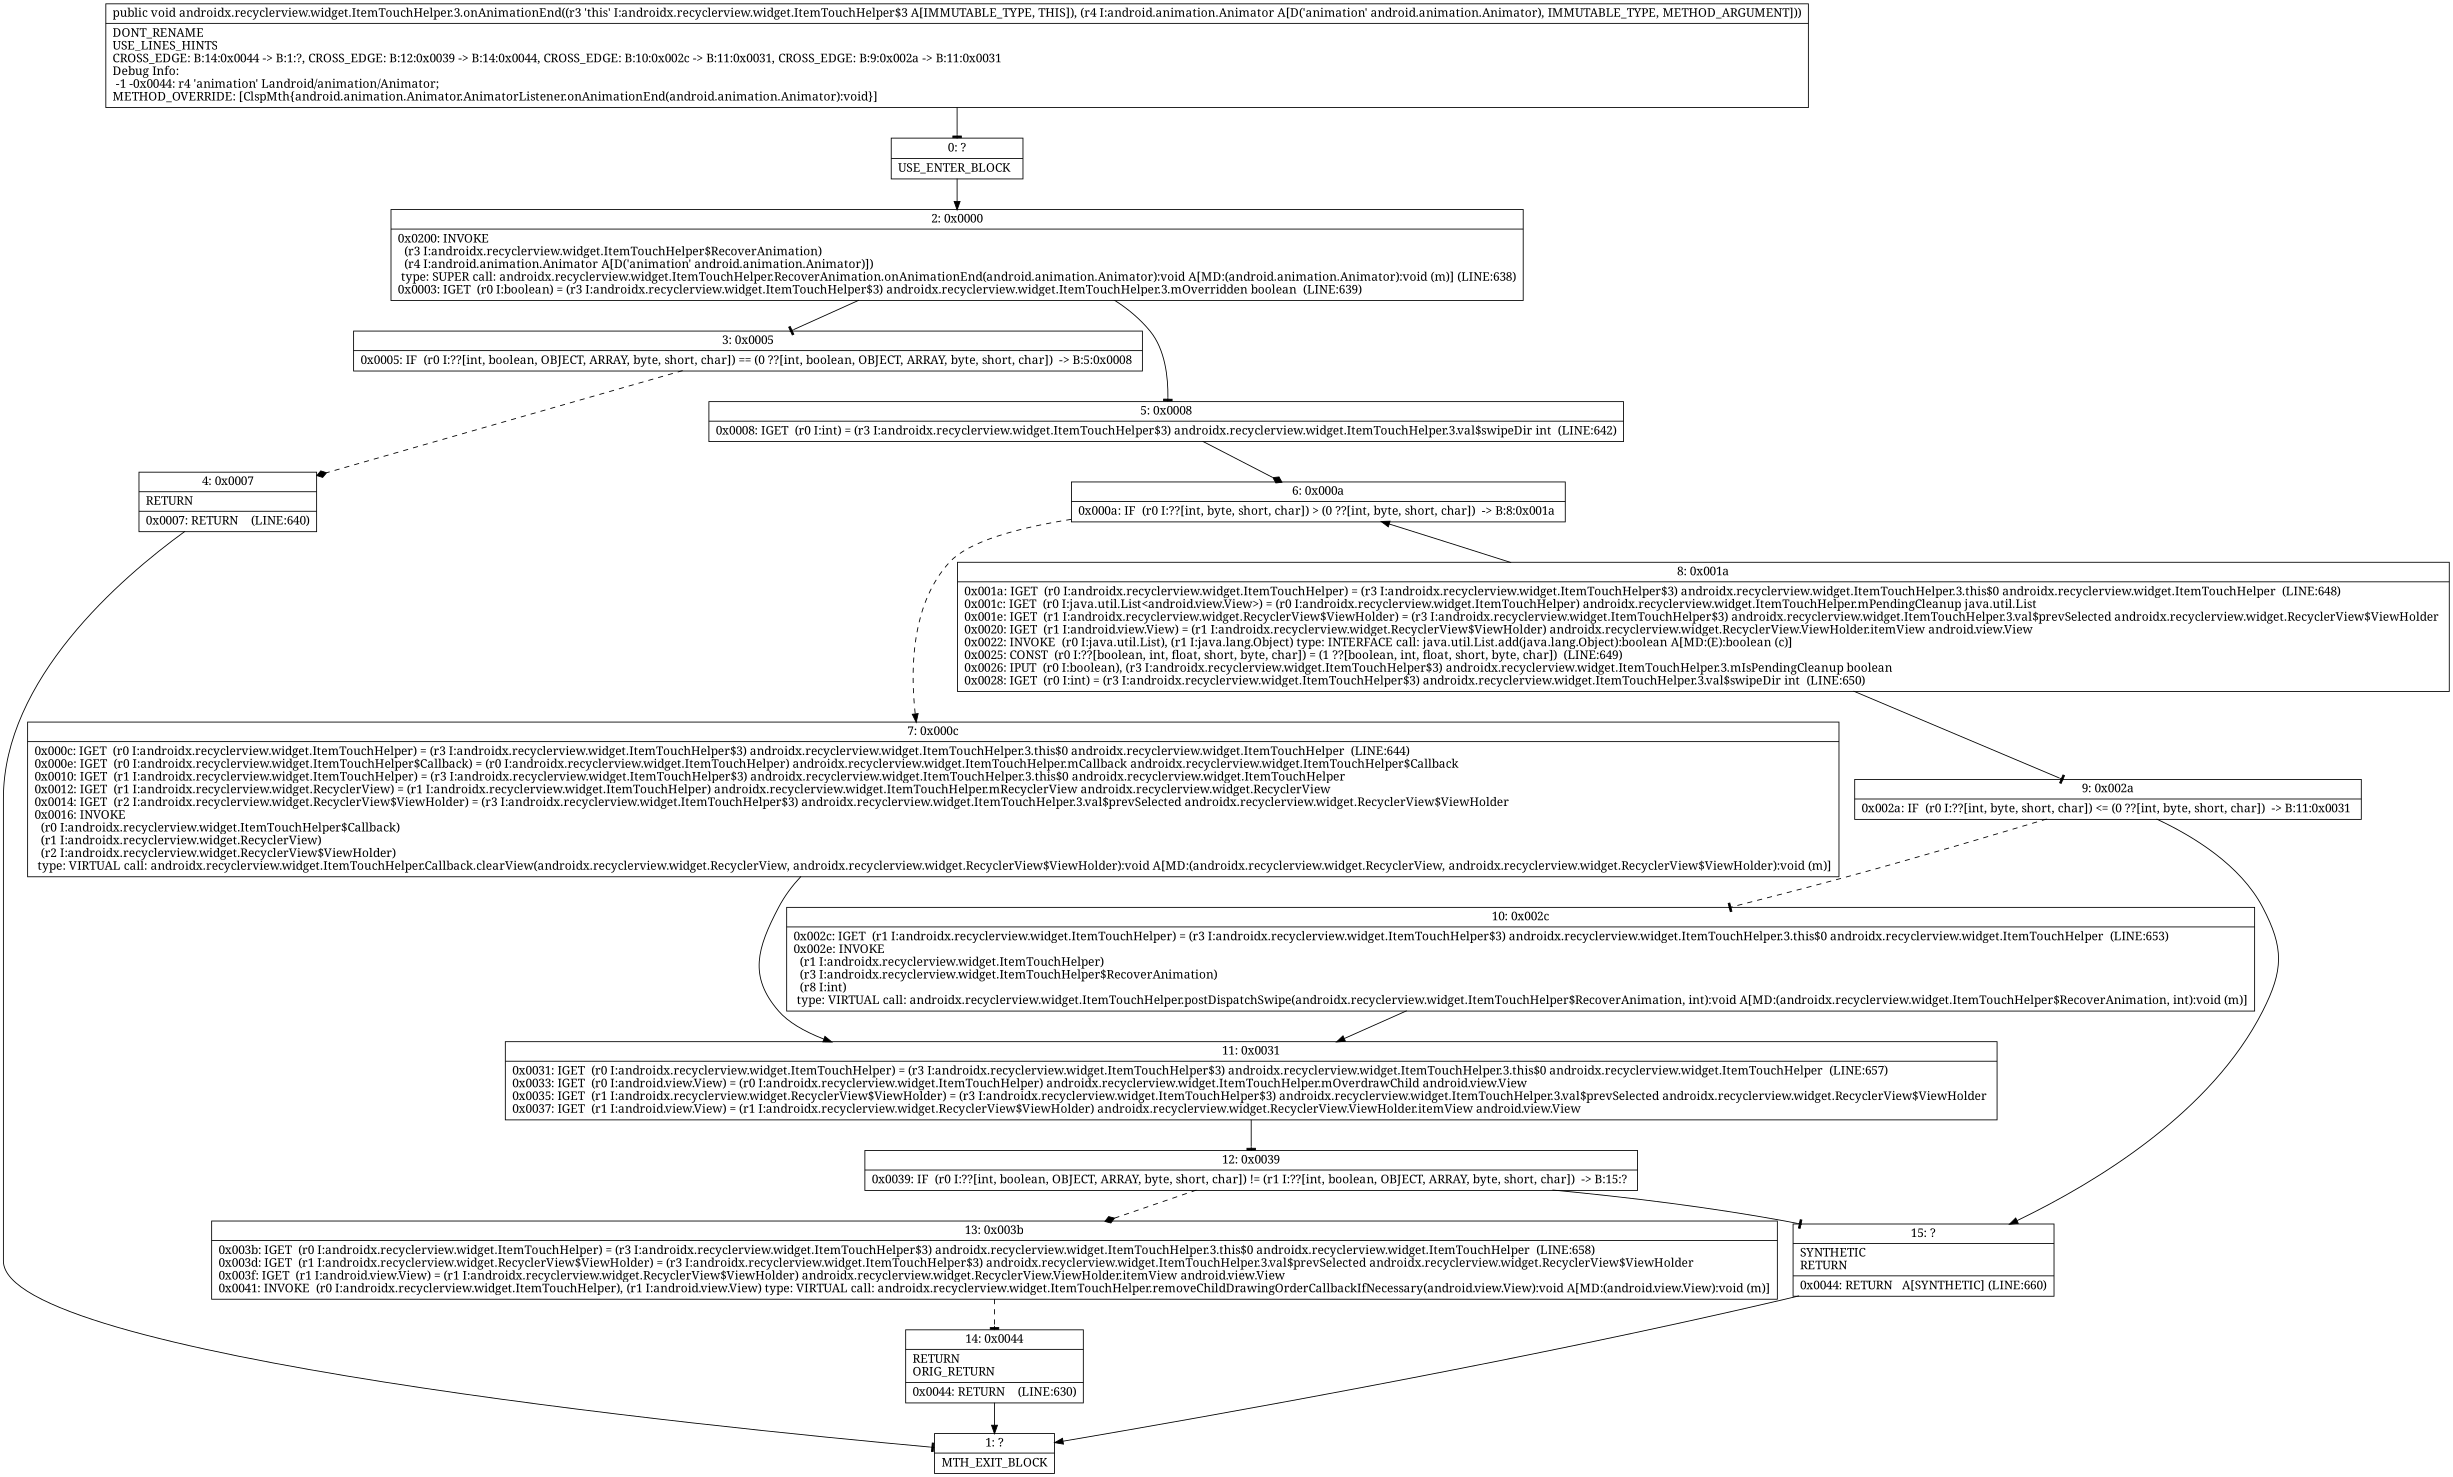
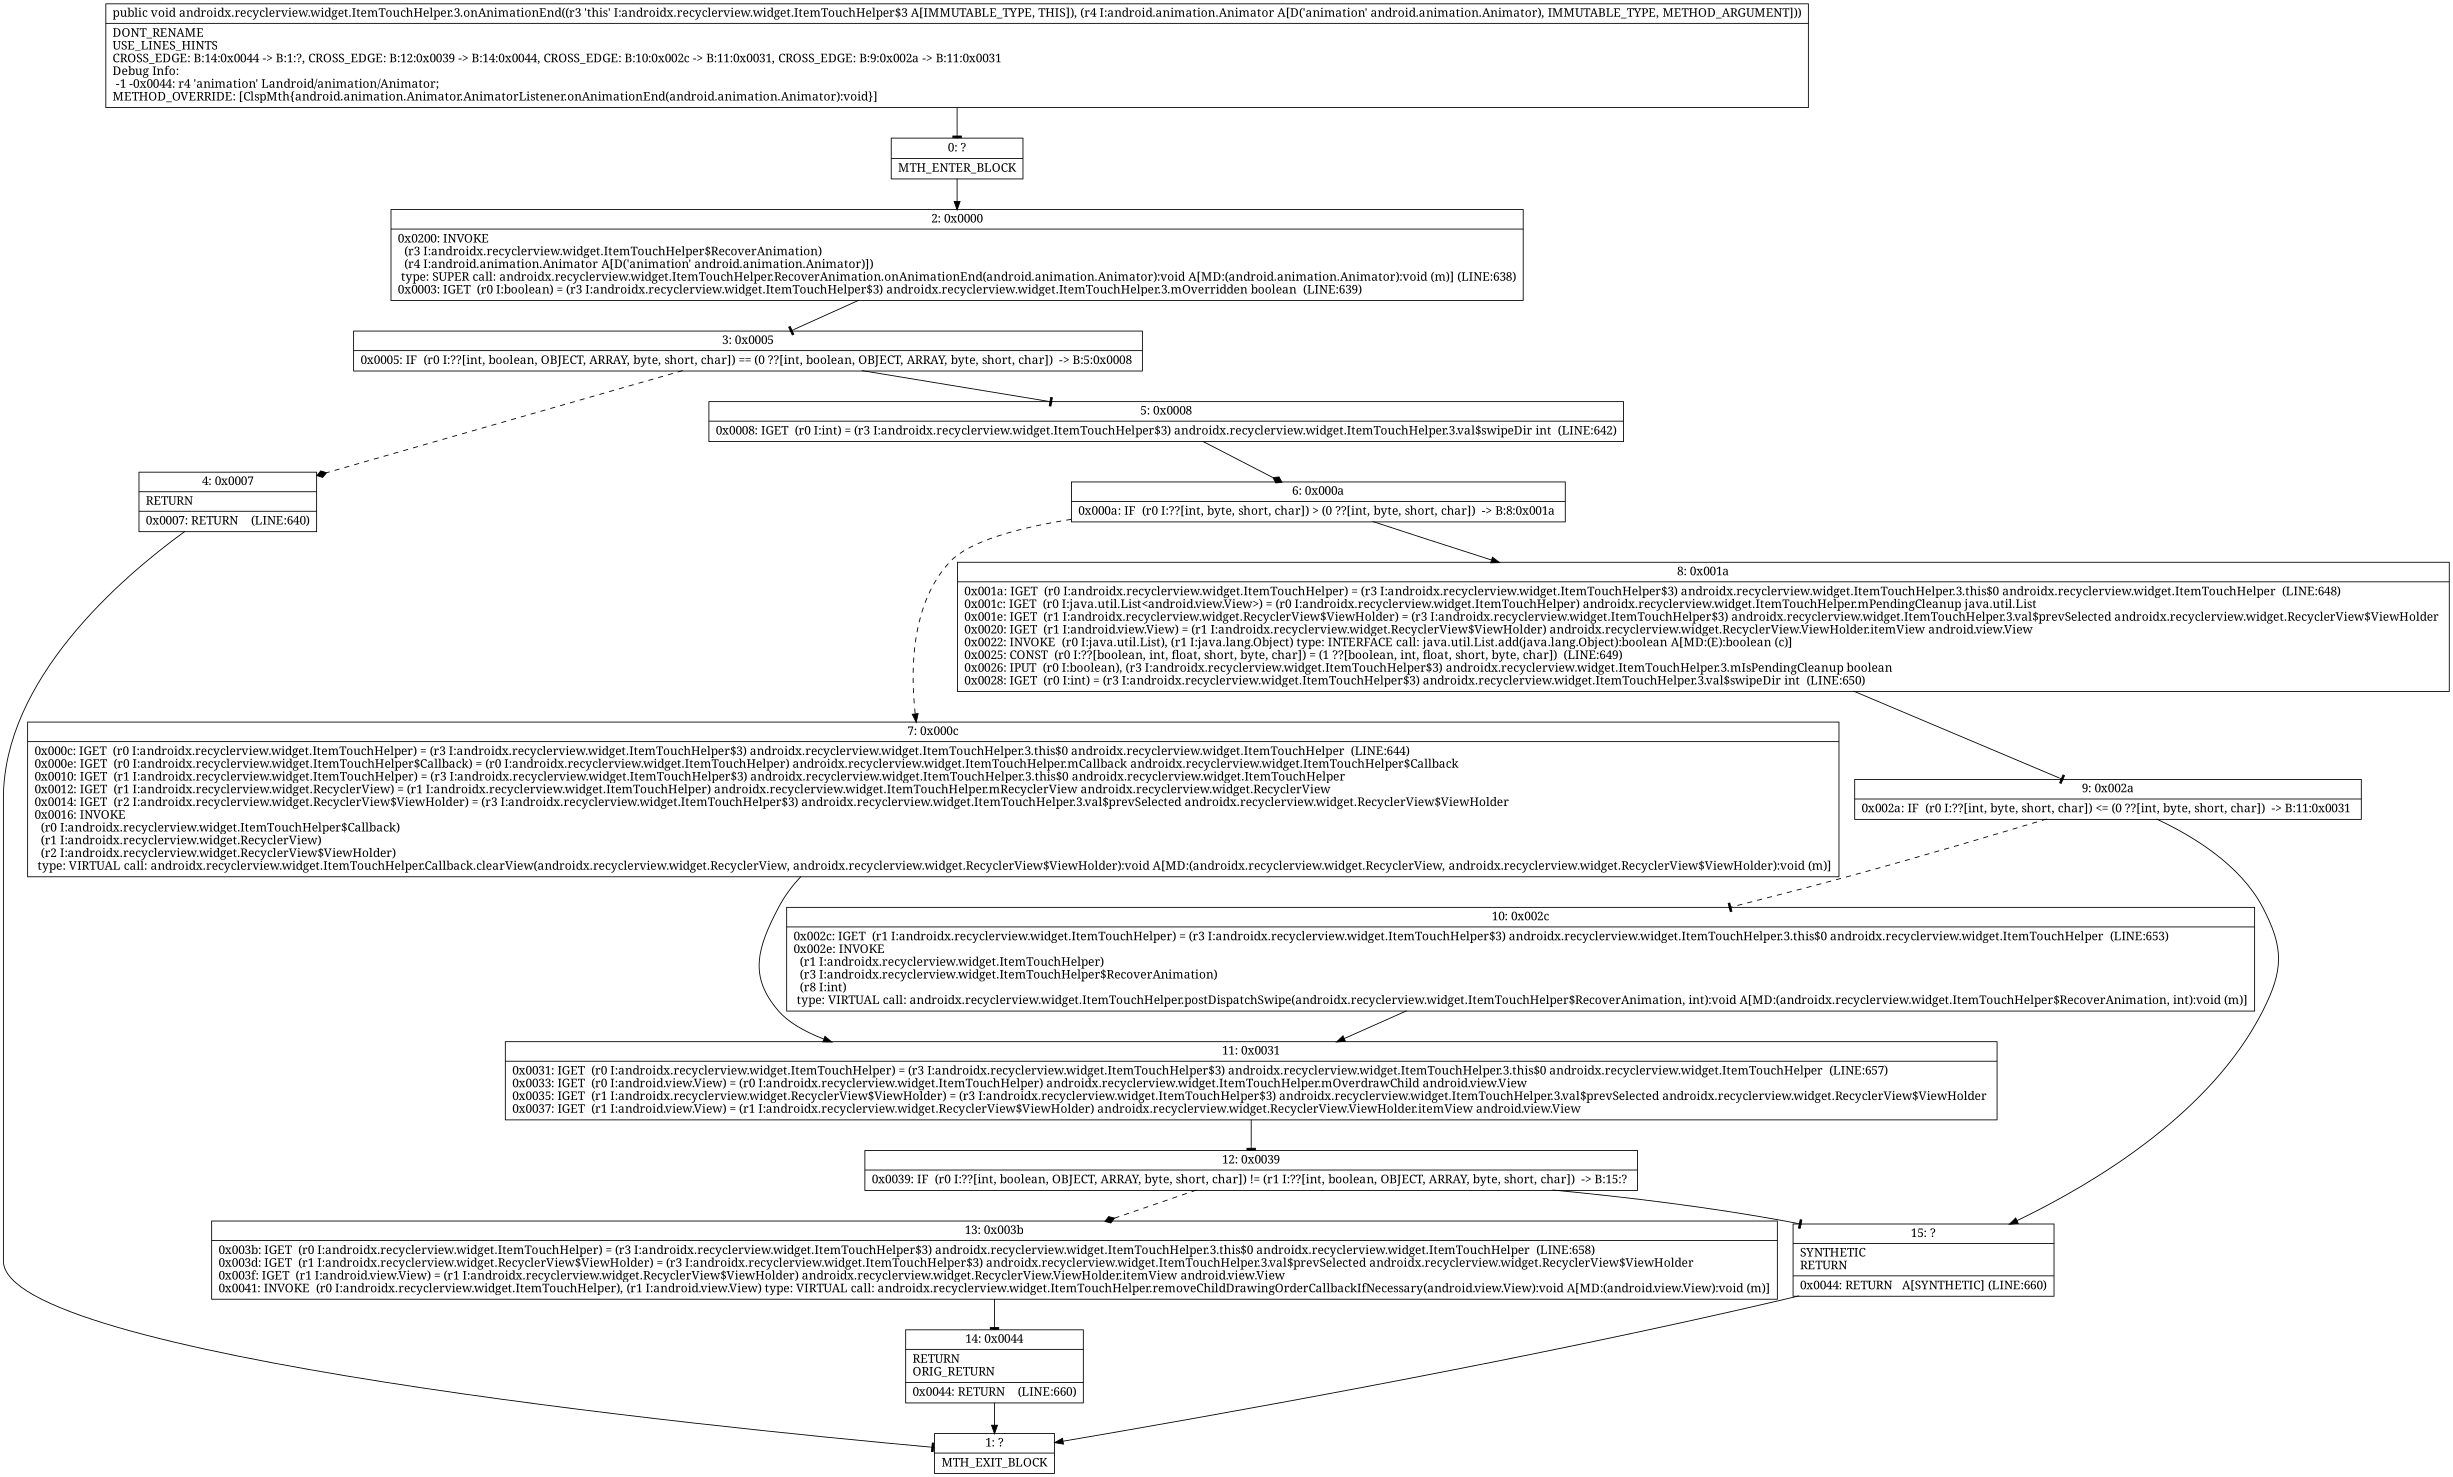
(955, 168) -> (957, 168)
(1156, 341) -> (955, 386)
(1450, 543) -> (1432, 541)
(995, 1312) -> (995, 1312)
(995, 1392) -> (995, 1392)
